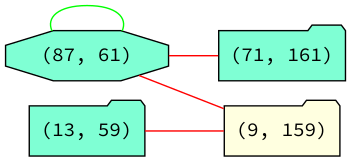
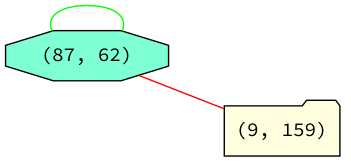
(87, 56) -> (87, 56)
(282, 56) -> none
(87, 131) -> none
